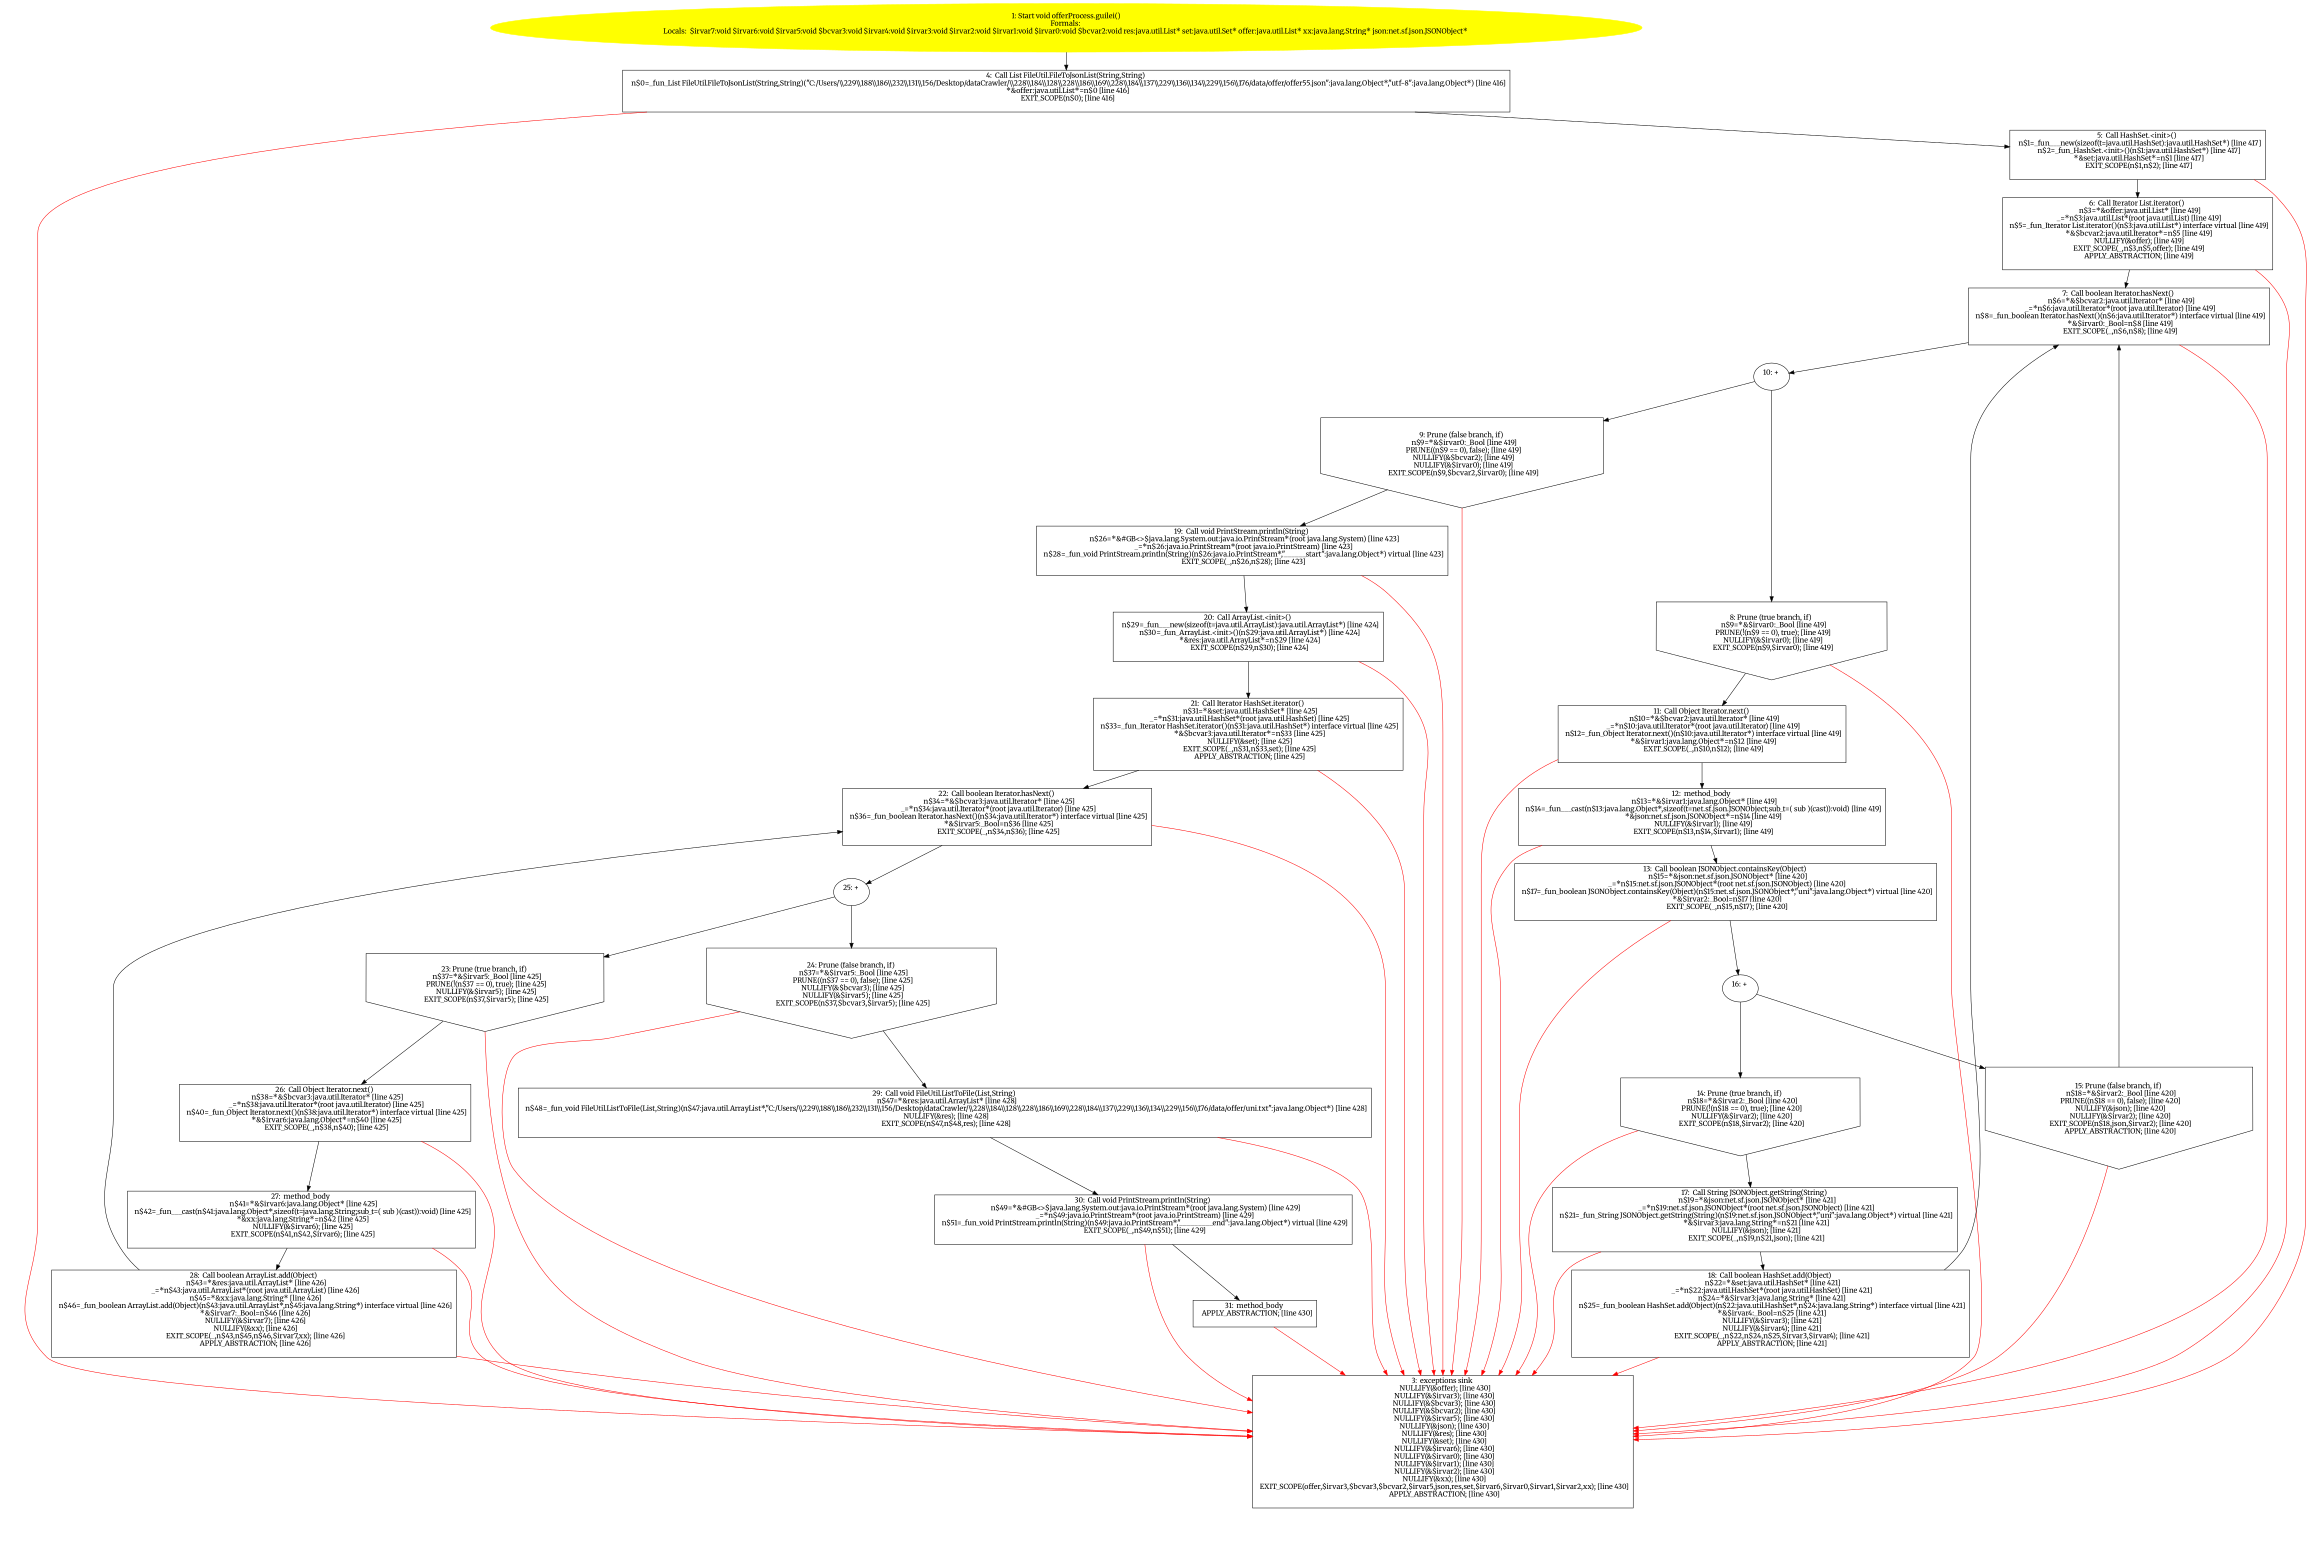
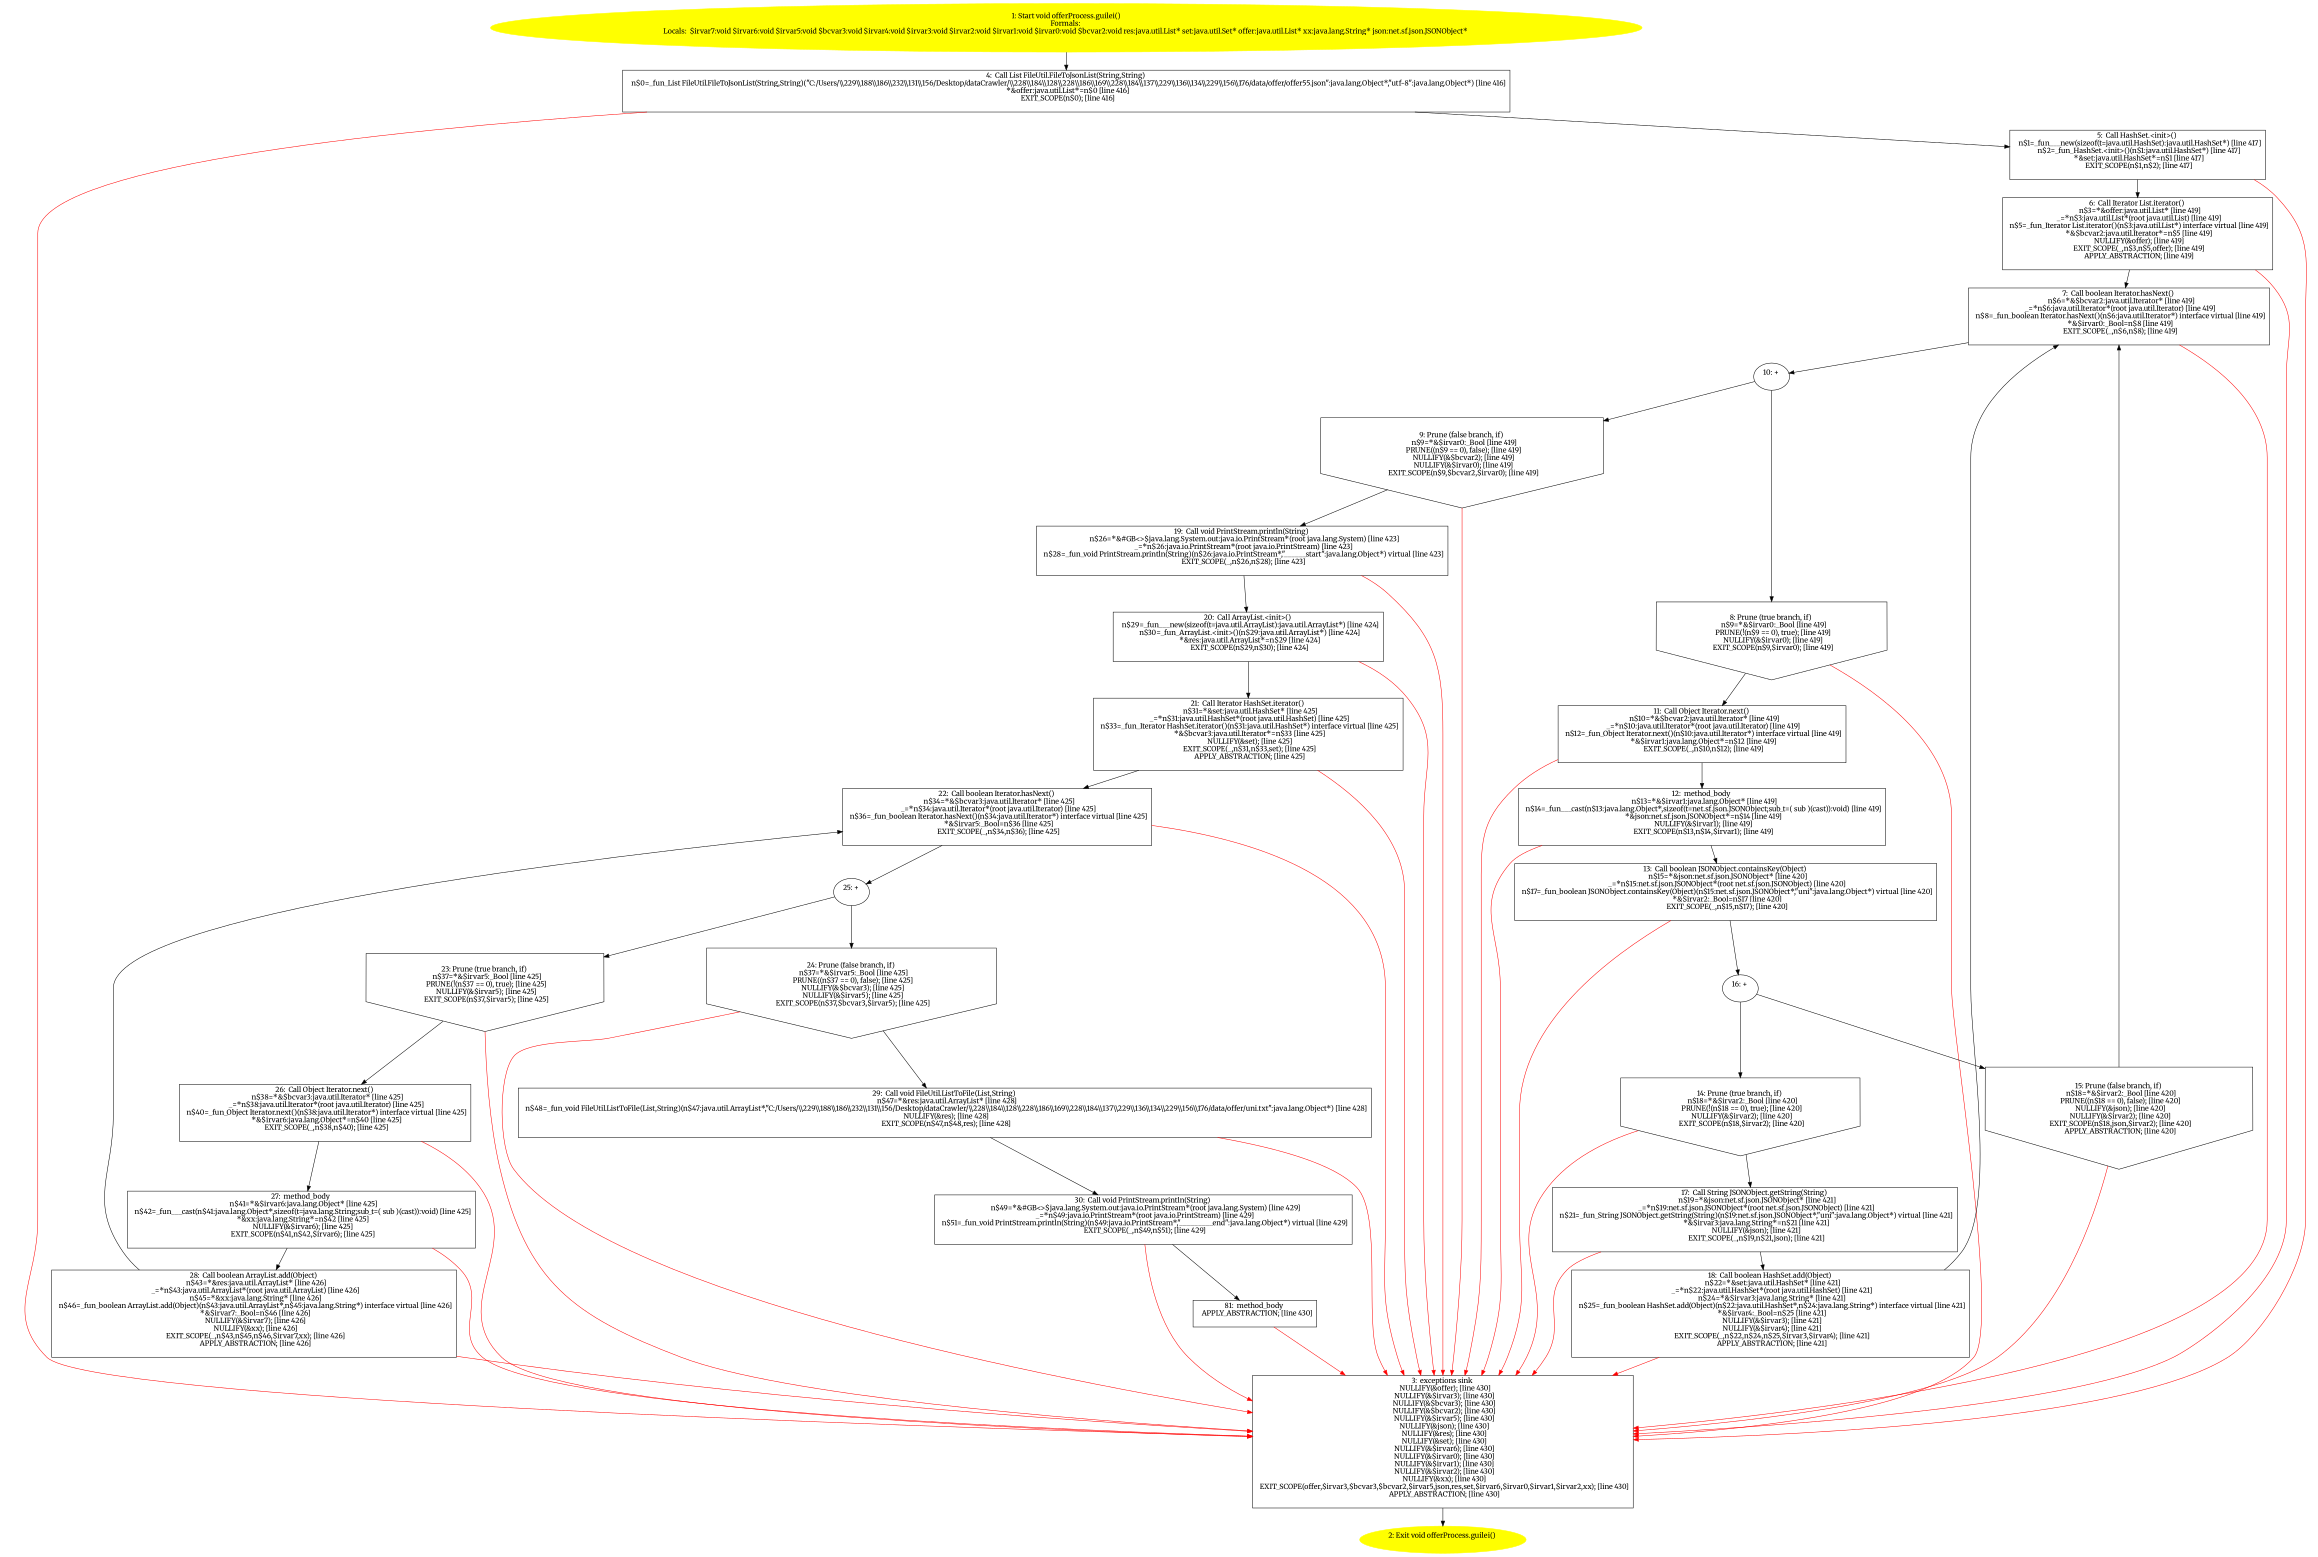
(1255, 1314) -> (1255, 1314)
none -> (1443, 1540)
